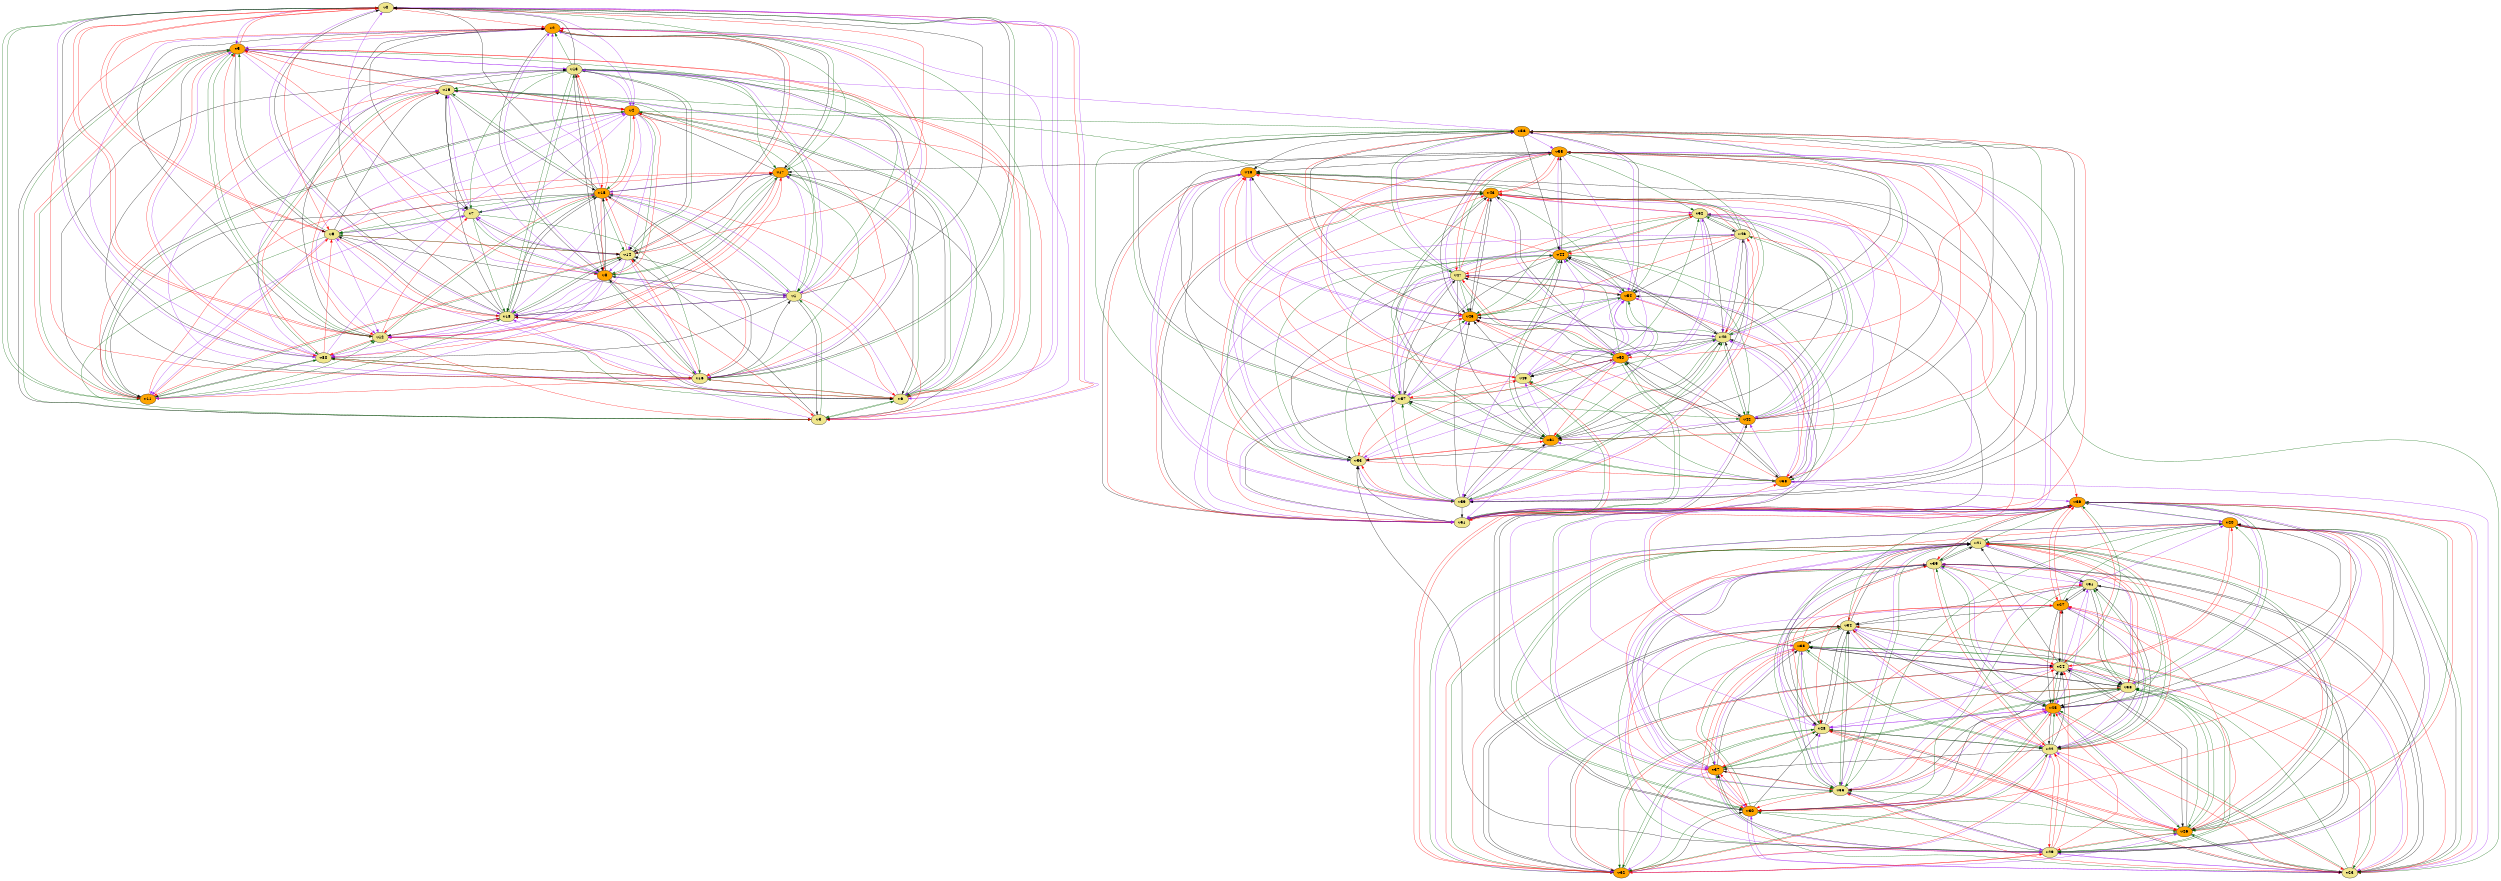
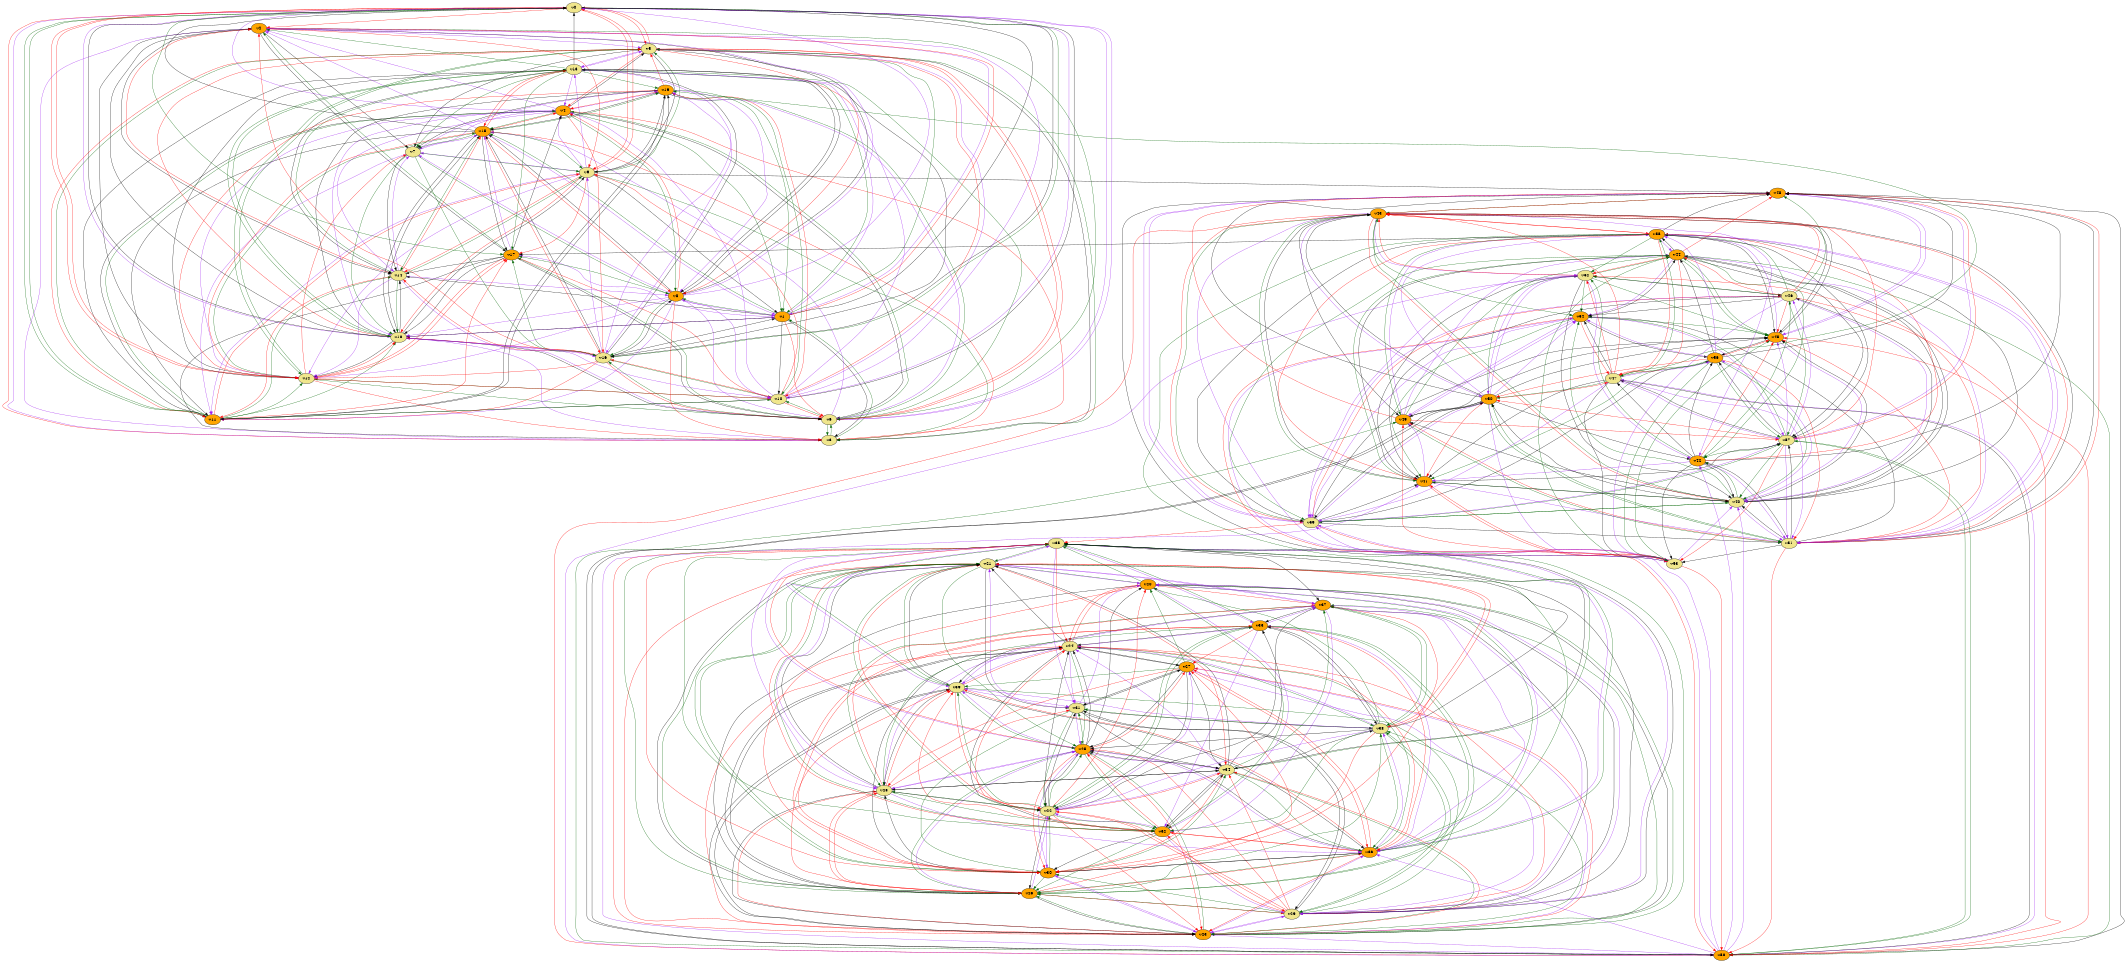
(301, 11) -> (619, 15)
(867, 33) -> none
(237, 49) -> (649, 49)
(447, 90) -> (666, 90)
(1050, 97) -> (581, 125)
(1097, 121) -> (714, 170)
(354, 140) -> (510, 75)
none -> (1181, 183)
(203, 198) -> (509, 360)
(1324, 228) -> (1420, 255)
(705, 243) -> none
(1623, 251) -> (1449, 257)
(1464, 295) -> none
(794, 296) -> (782, 317)
none -> (1314, 300)
(1963, 310) -> (2088, 700)
(729, 333) -> none
none -> (507, 339)
none -> (500, 345)
(324, 358) -> (779, 399)
(1220, 379) -> (1967, 374)
(1523, 379) -> (1403, 420)
(1551, 440) -> (1424, 482)
none -> (1554, 499)
none -> (1012, 661)
none -> (1082, 730)
(1685, 751) -> none
(1688, 770) -> none
(1777, 780) -> (1185, 533)
(1731, 790) -> none
(2112, 797) -> (1037, 852)
(1599, 828) -> (1580, 617)
(1956, 832) -> (1103, 821)
(1958, 864) -> (1097, 862)
(1835, 868) -> (1219, 882)
(2350, 873) -> (1203, 935)
